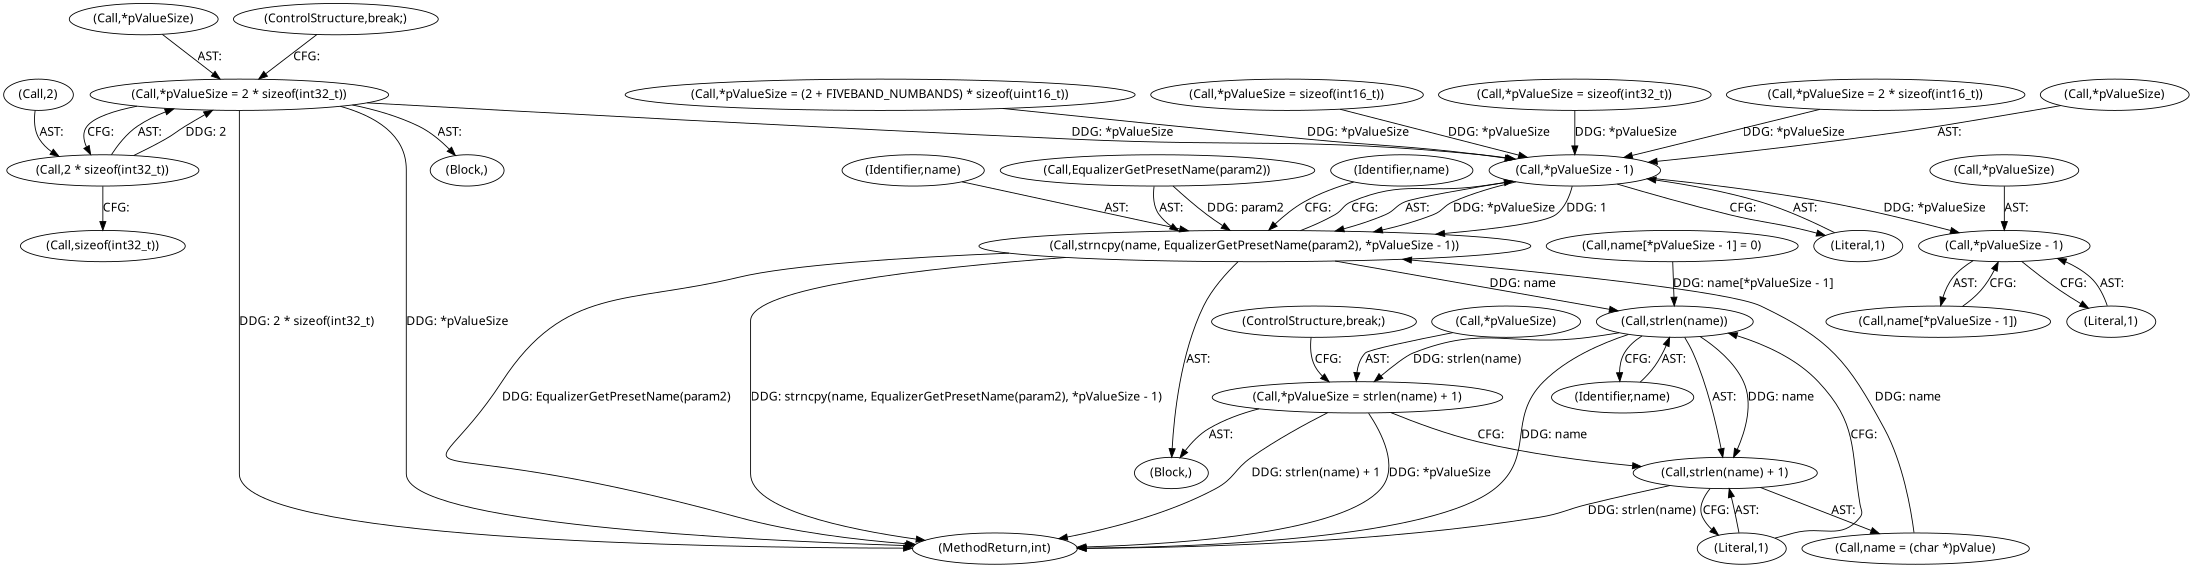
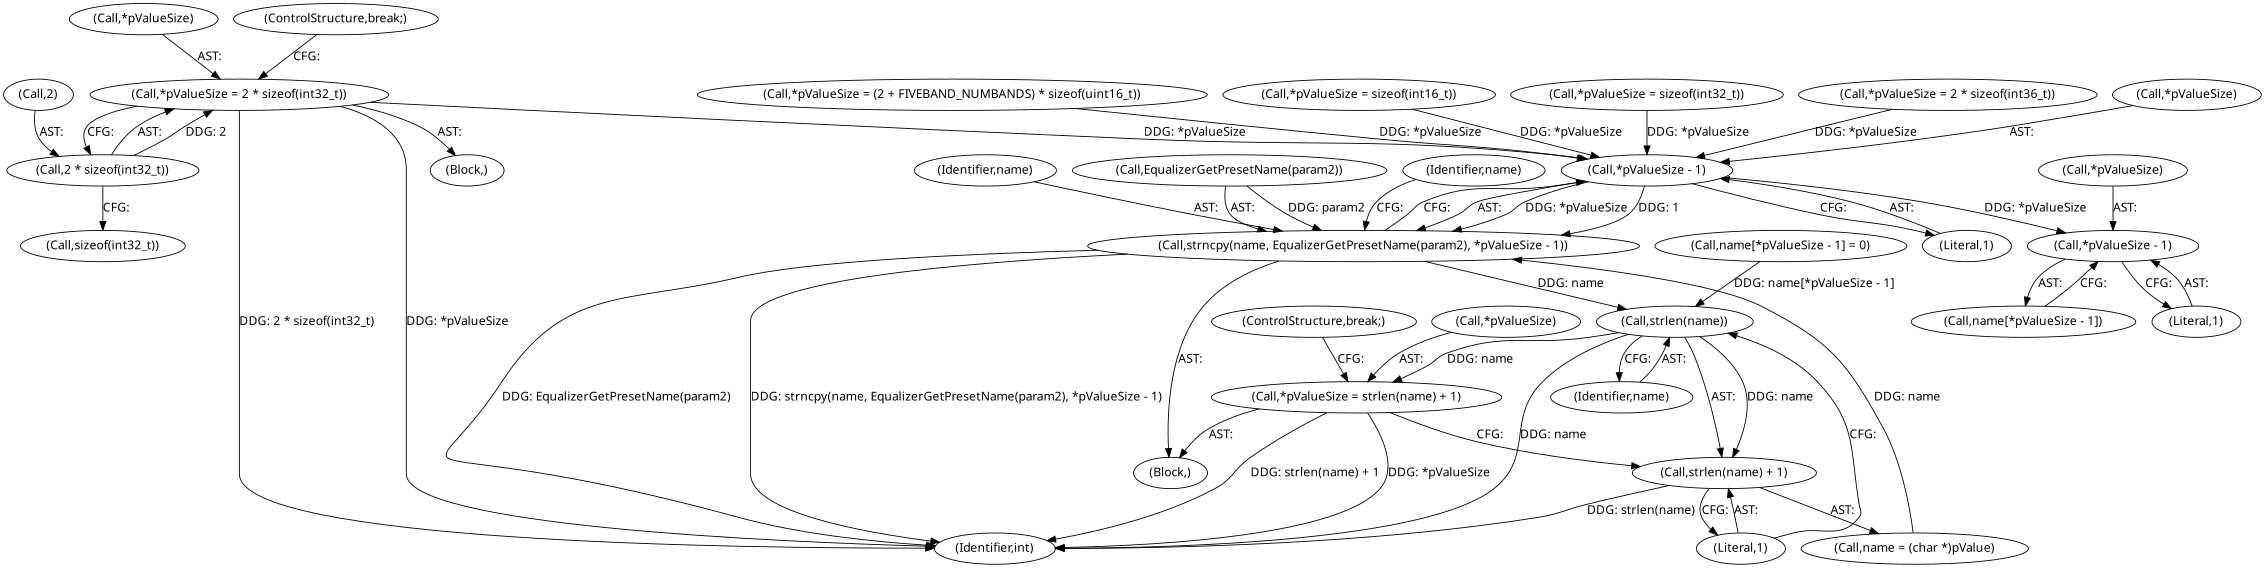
(1876, 95) -> (1948, 95)
(1467, 360) -> (1480, 360)
(995, 549) -> (995, 549)
